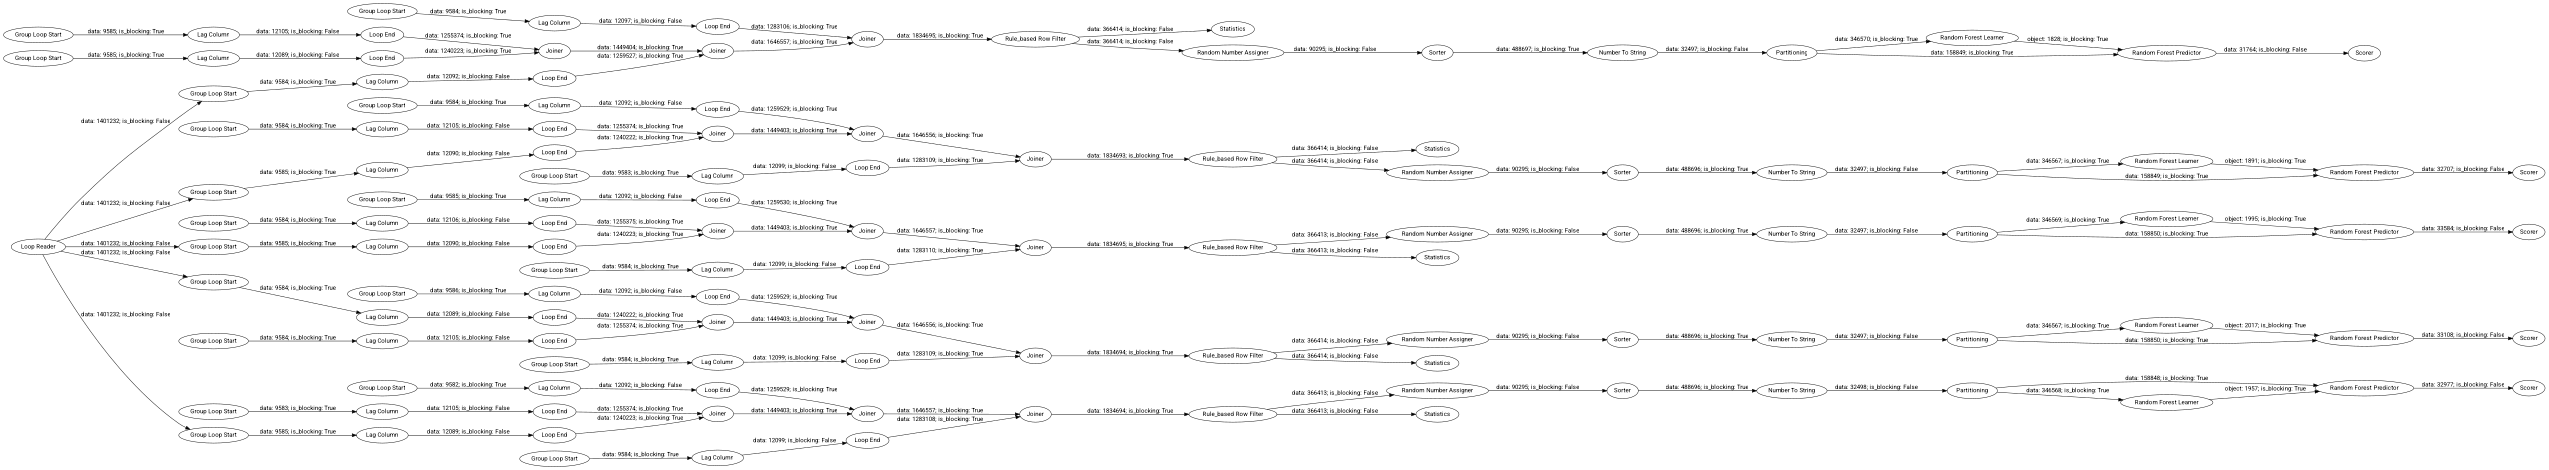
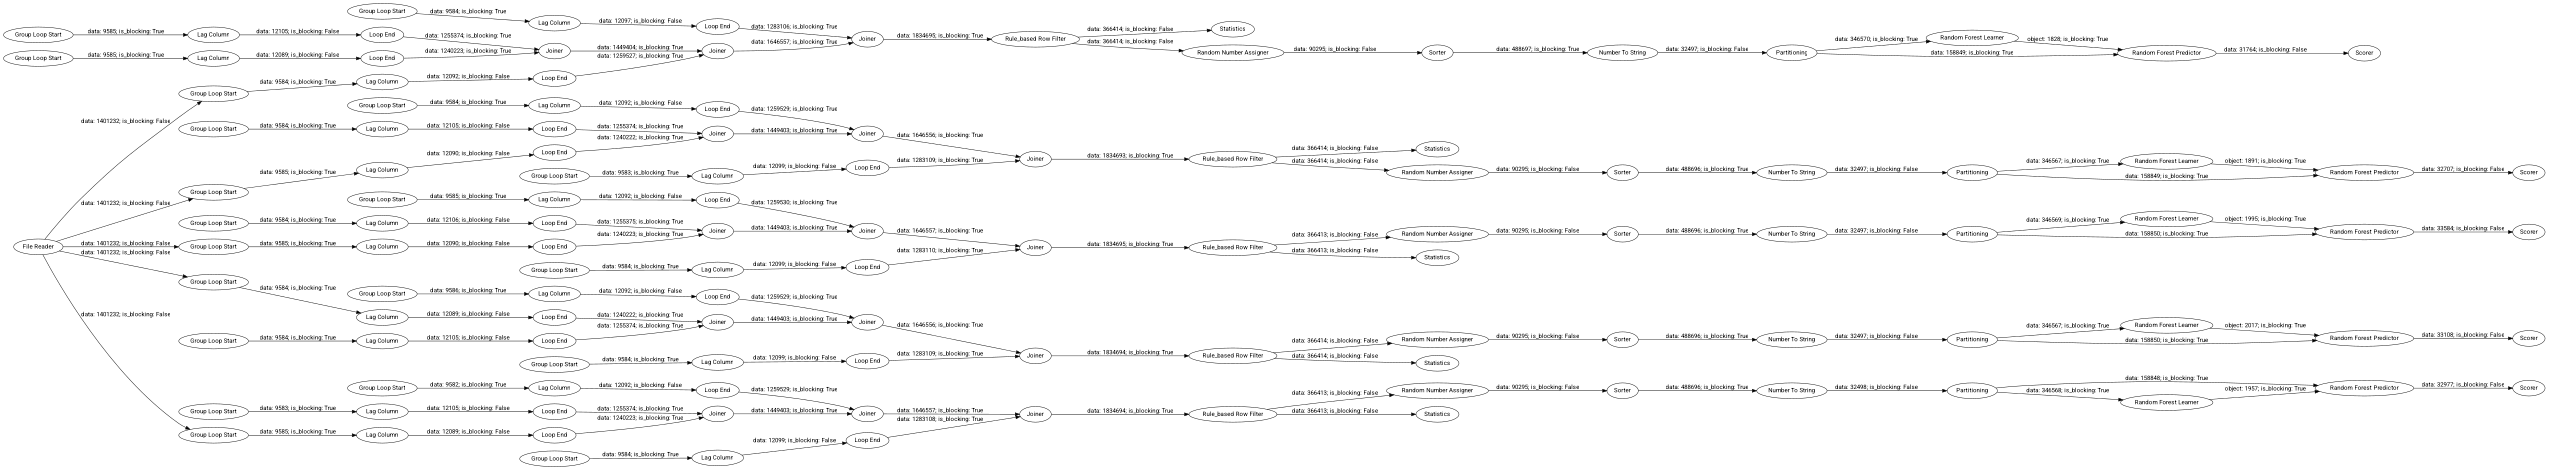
(38, 247) -> (38, 247)
